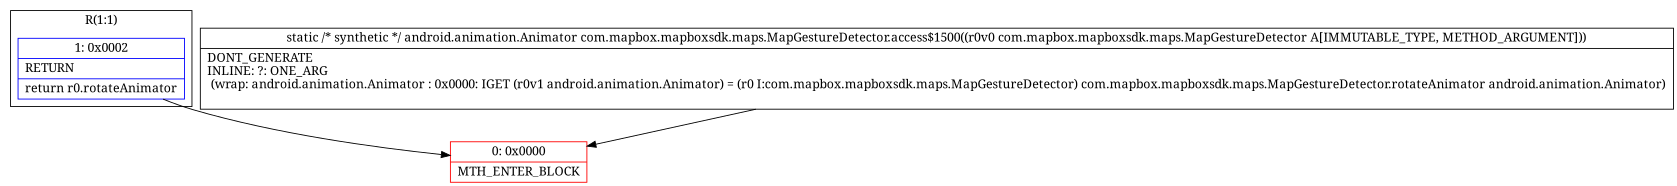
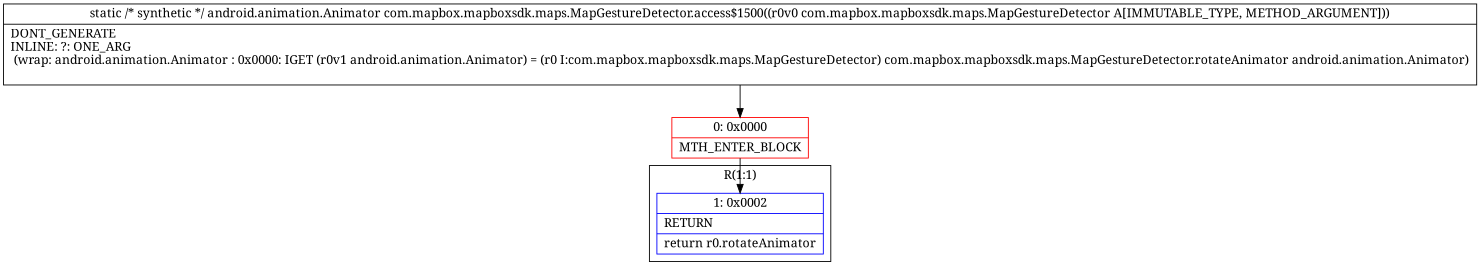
(301, 134) -> (740, 171)
